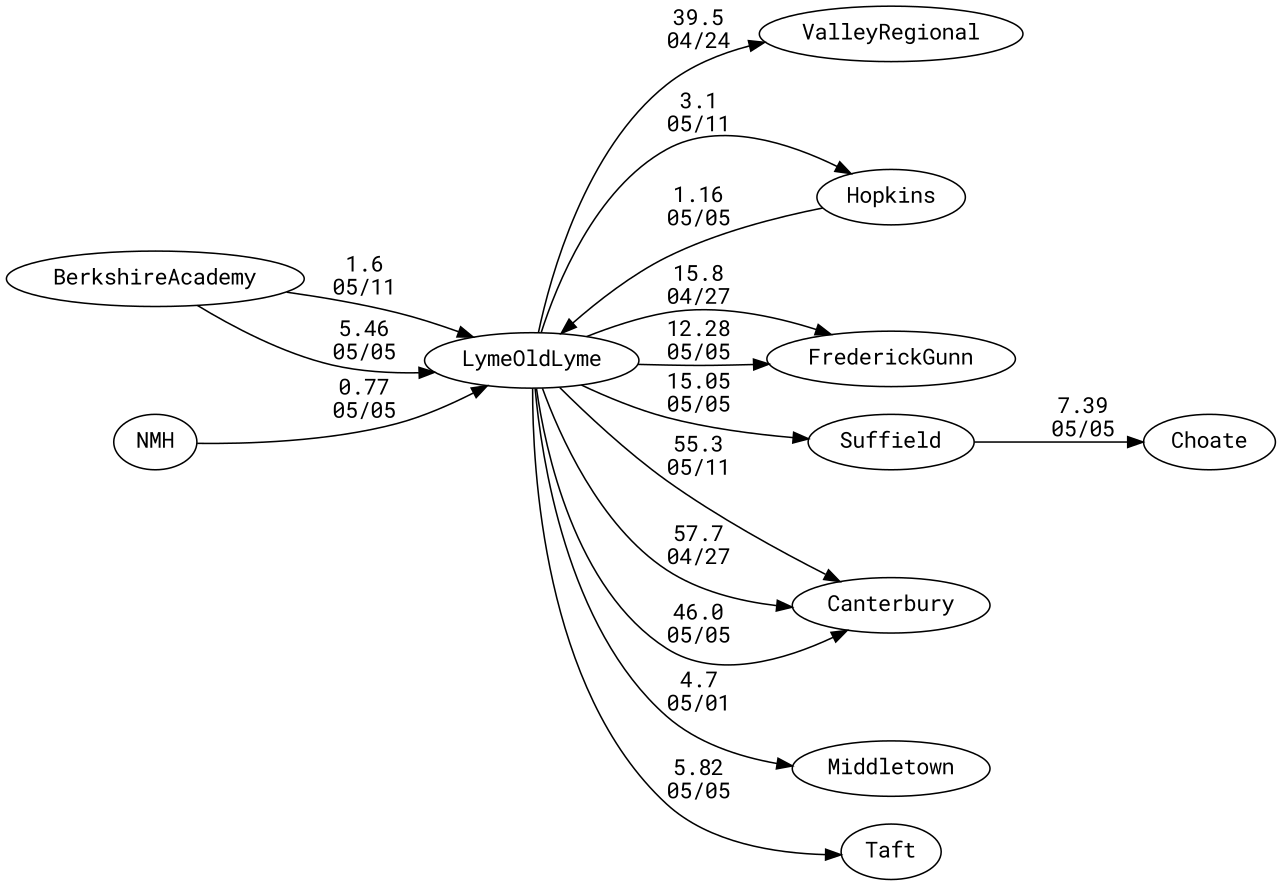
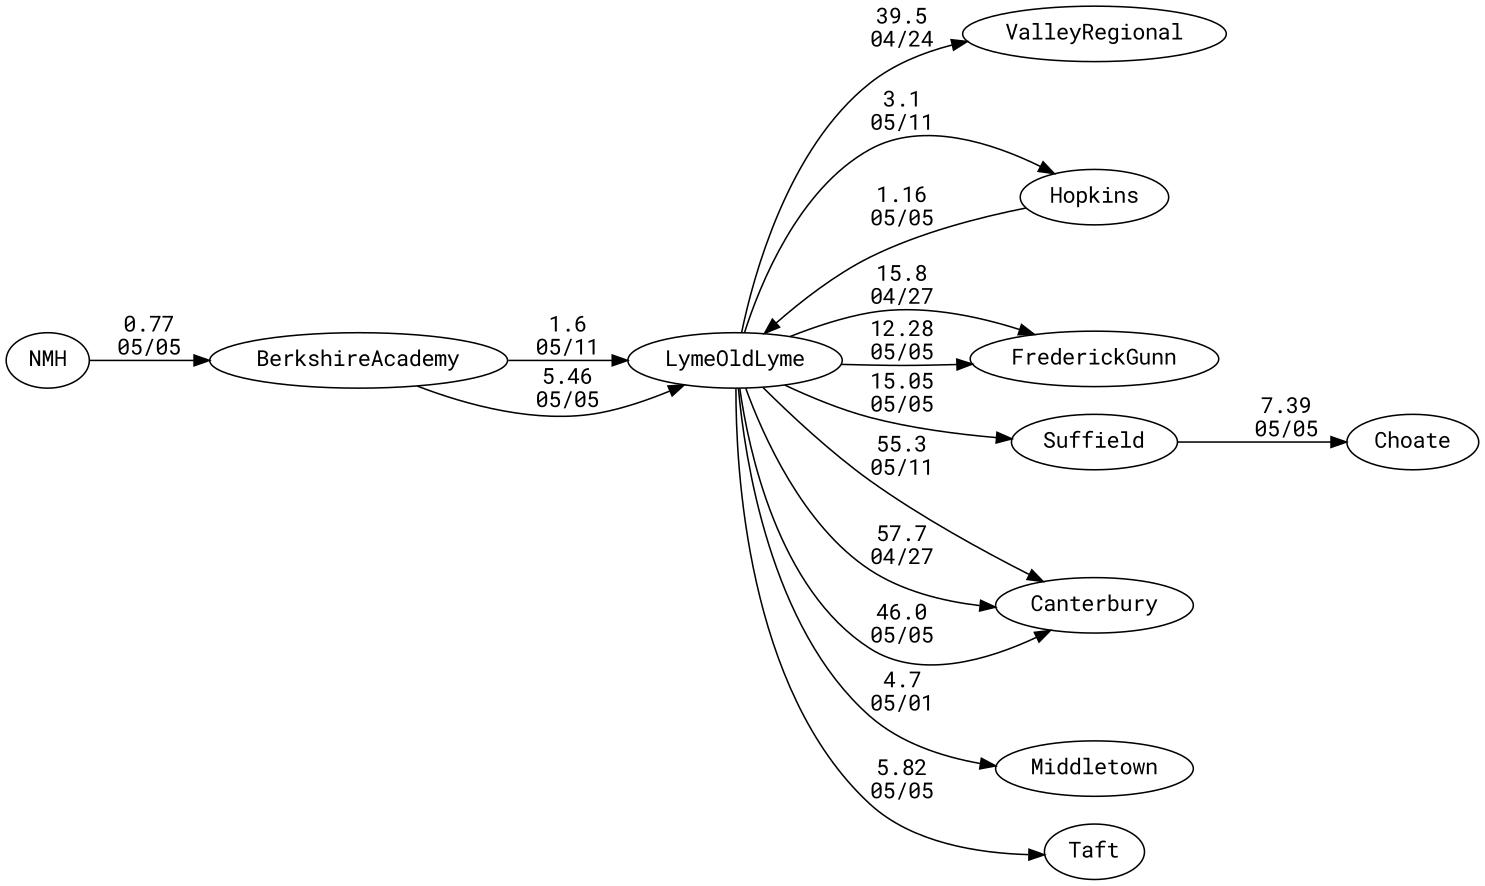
(339, 435) -> (142, 360)
